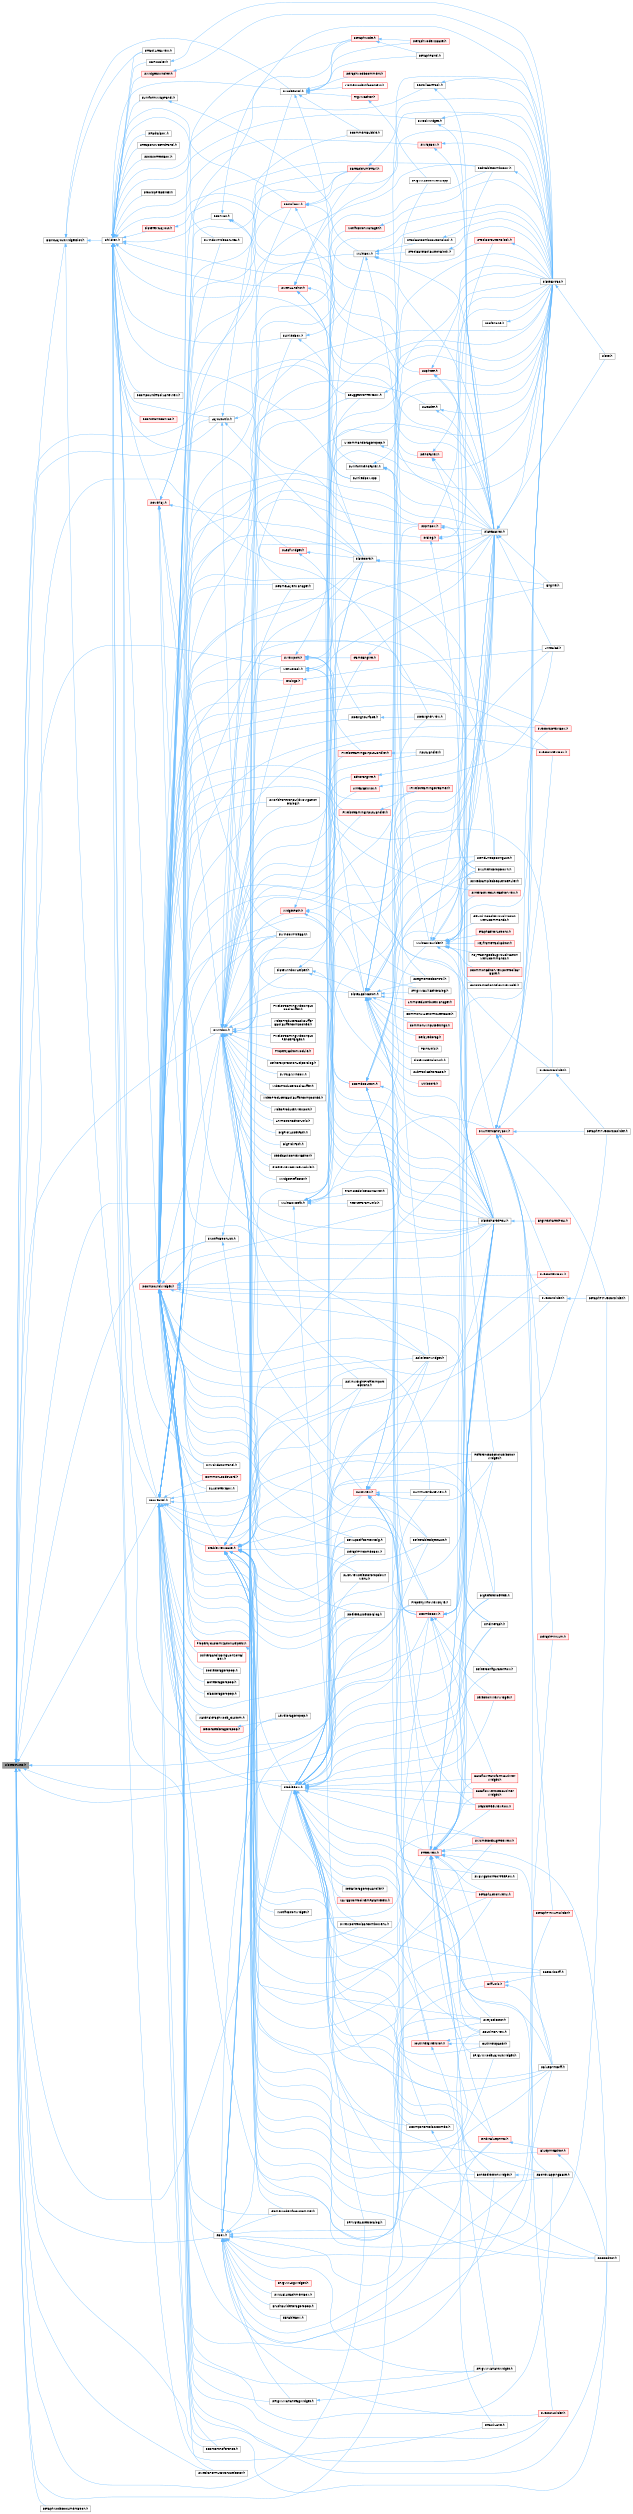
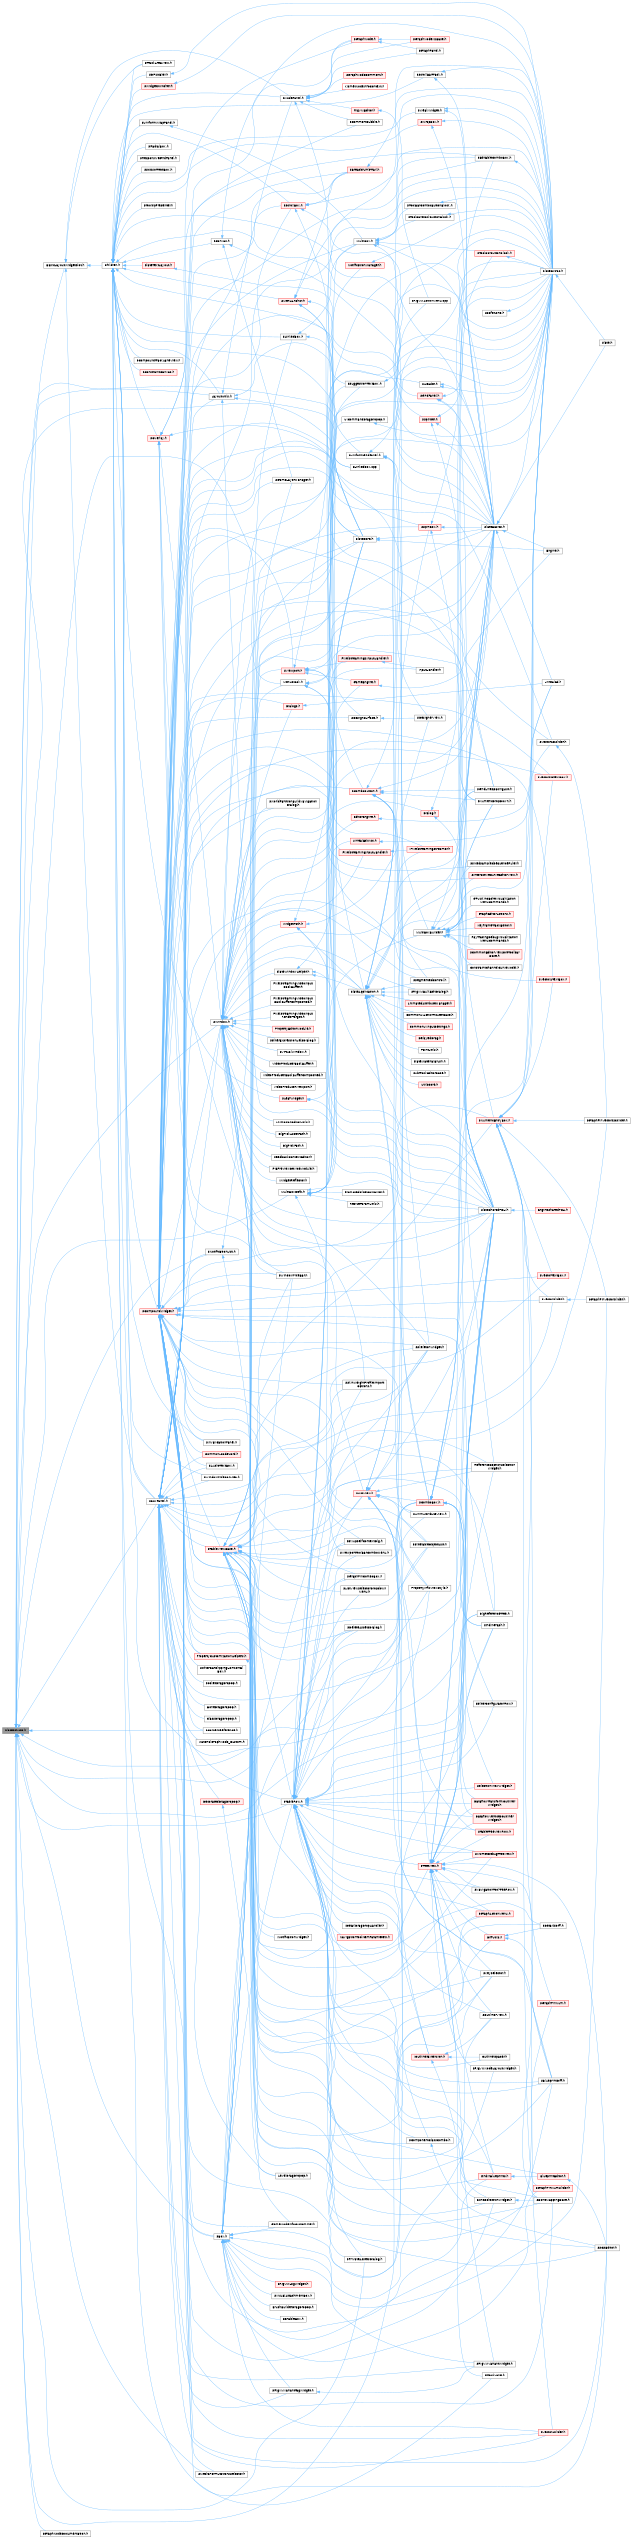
(461, 535) -> none
(293, 1023) -> (293, 1001)
(222, 1657) -> (222, 1670)
